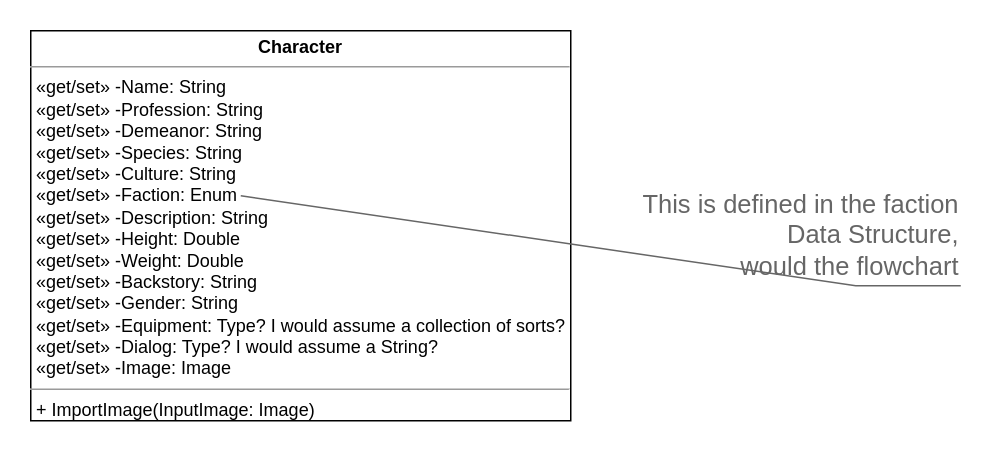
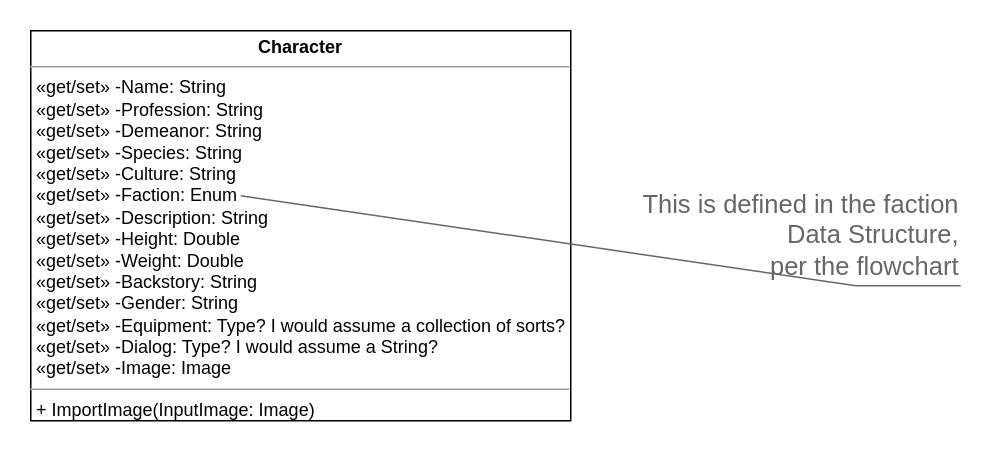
(778, 235) -> (778, 235)
